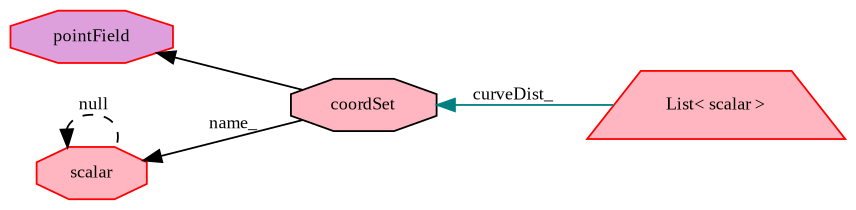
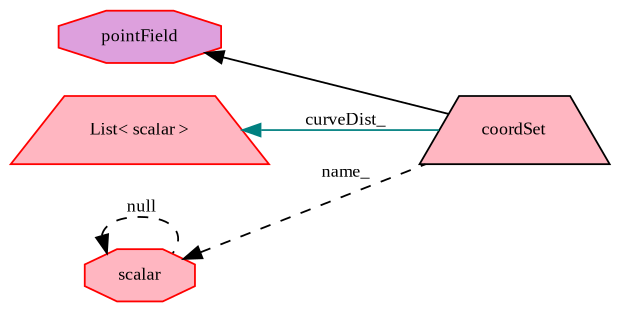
(364, 105) -> (515, 130)
(534, 105) -> (350, 130)
(232, 138) -> (313, 208)
